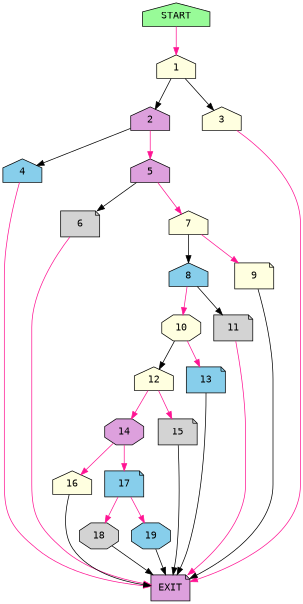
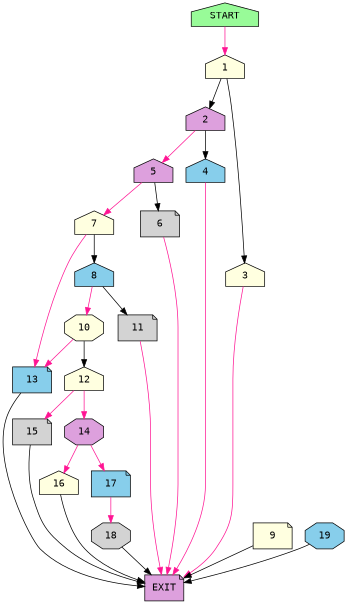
(217, 247) -> (55, 294)
(136, 507) -> none
